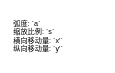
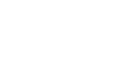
(57, 36) -> none
